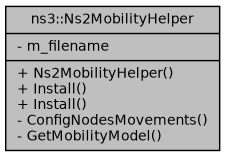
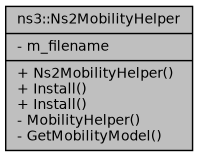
(113, 121) -> (79, 121)
